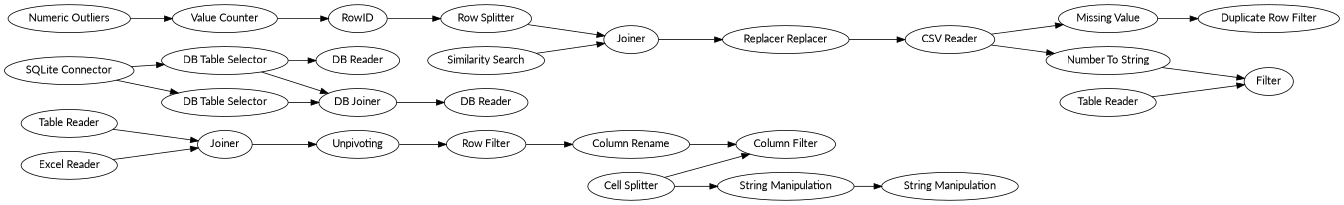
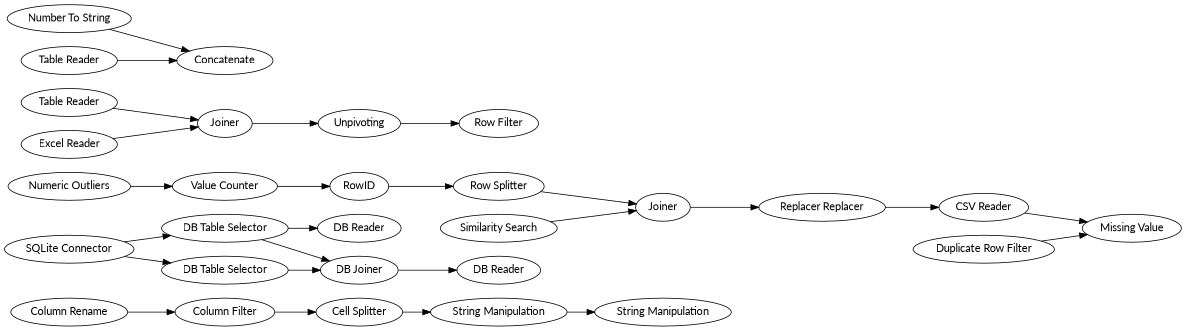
(1174, 19) -> (1060, 238)
(1019, 49) -> none
(1269, 82) -> (225, 61)
(545, 144) -> none
(703, 167) -> (291, 312)
